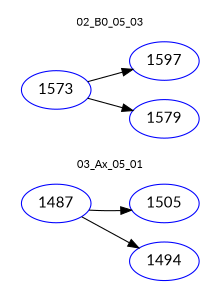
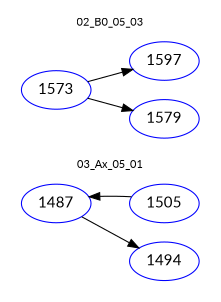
(105, 211) -> (116, 196)
